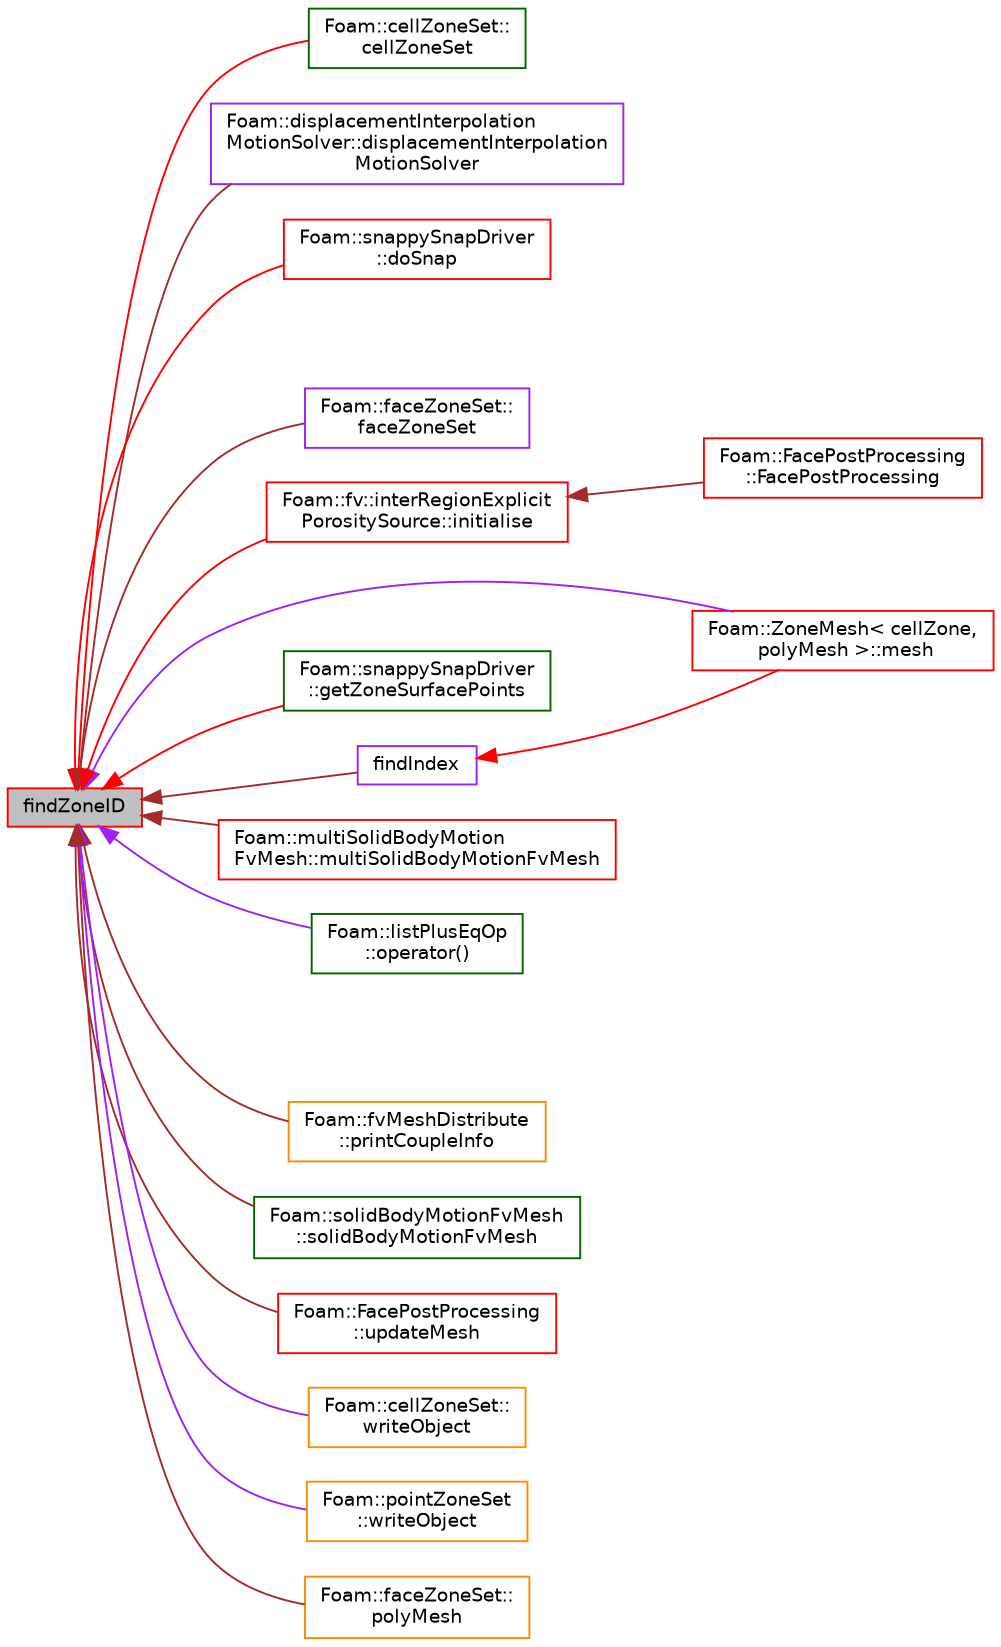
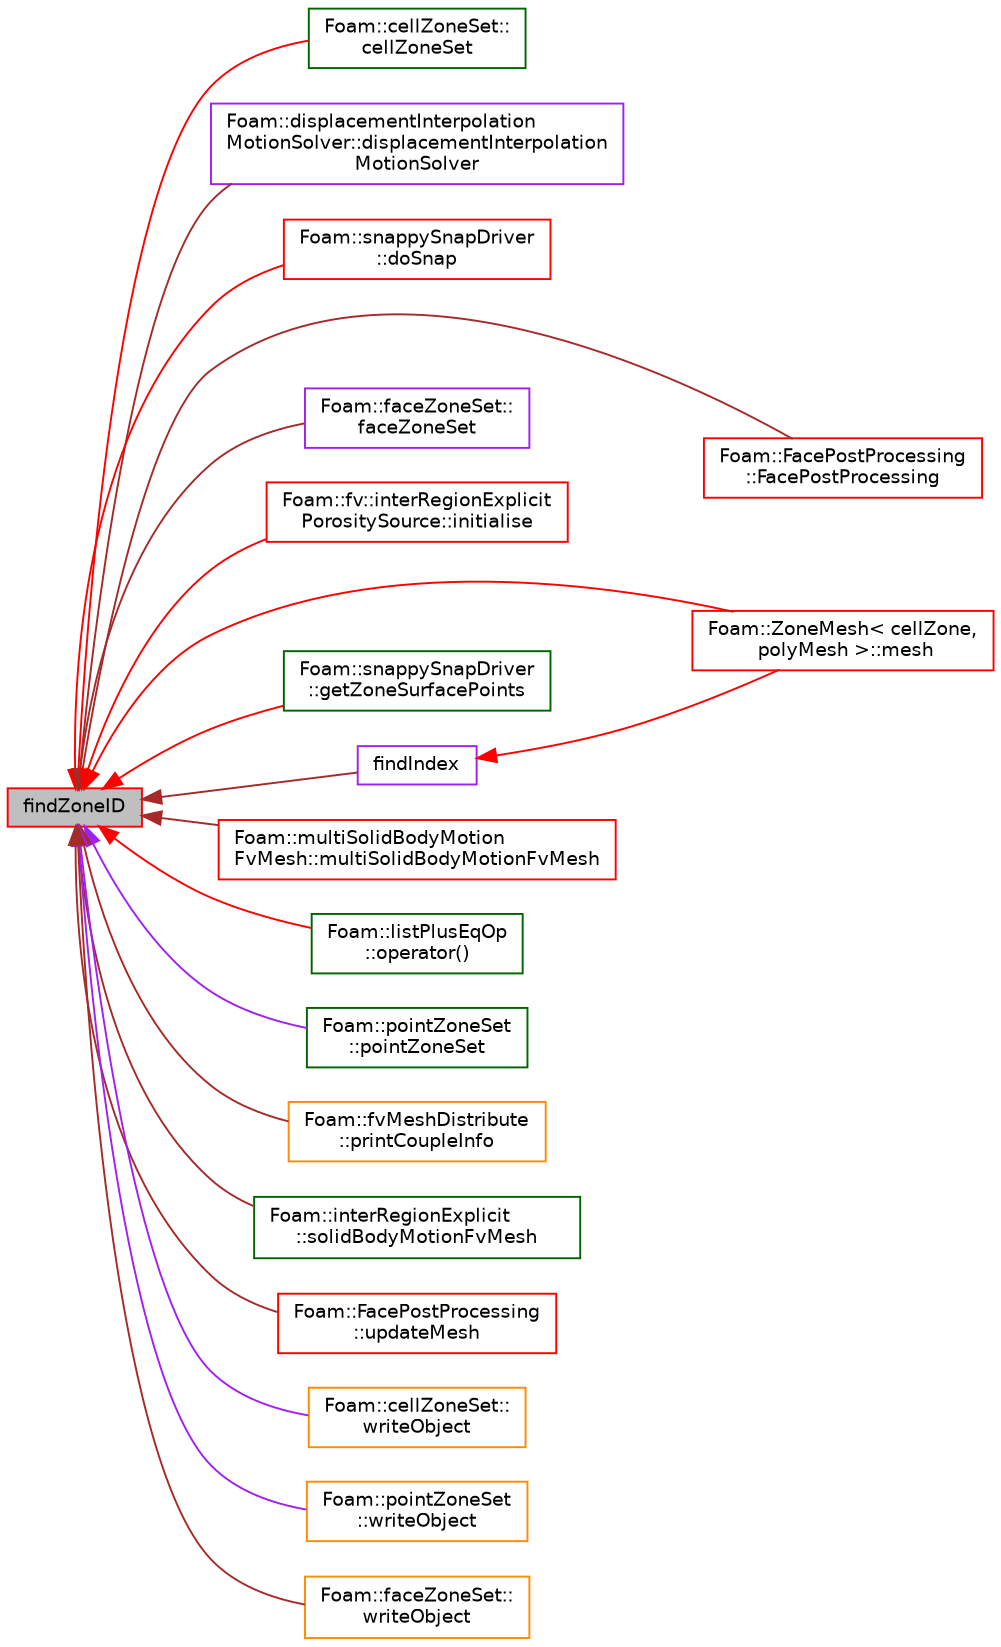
(645, 488) -> (297, 329)
(378, 588) -> (378, 588)
(207, 896) -> (207, 896)
none -> (417, 1038)
(417, 1228) -> (417, 1228)
(417, 1607) -> (417, 1607)
